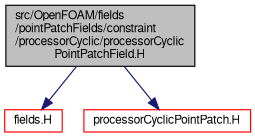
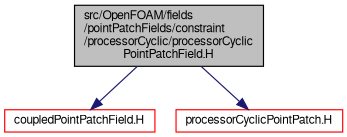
(33, 121) -> (80, 121)
